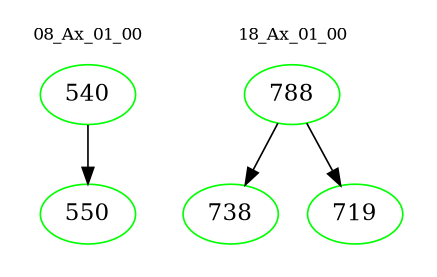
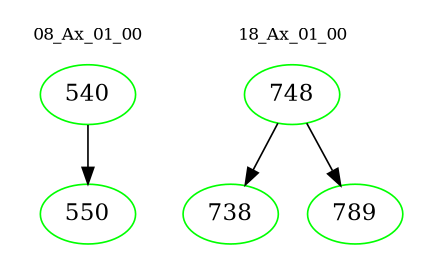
(292, 95) -> (292, 95)
(355, 214) -> (355, 214)
